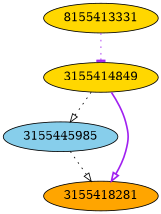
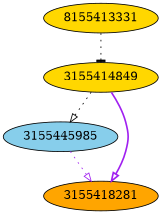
(101, 46) -> (101, 46)
(78, 163) -> (78, 163)
